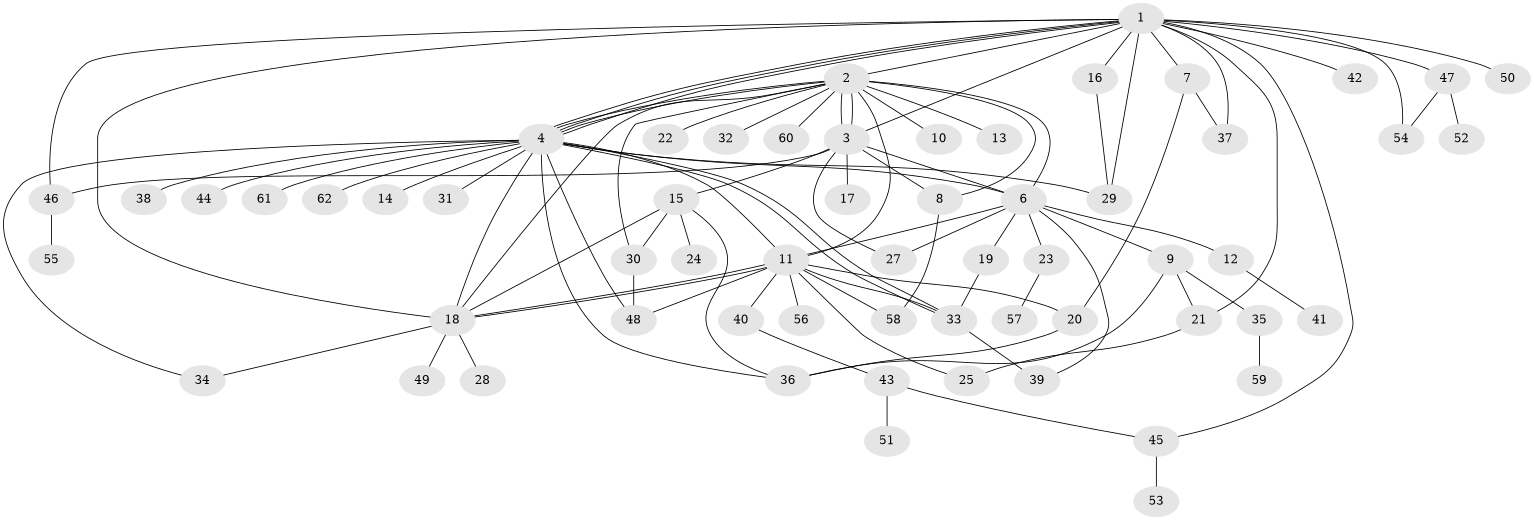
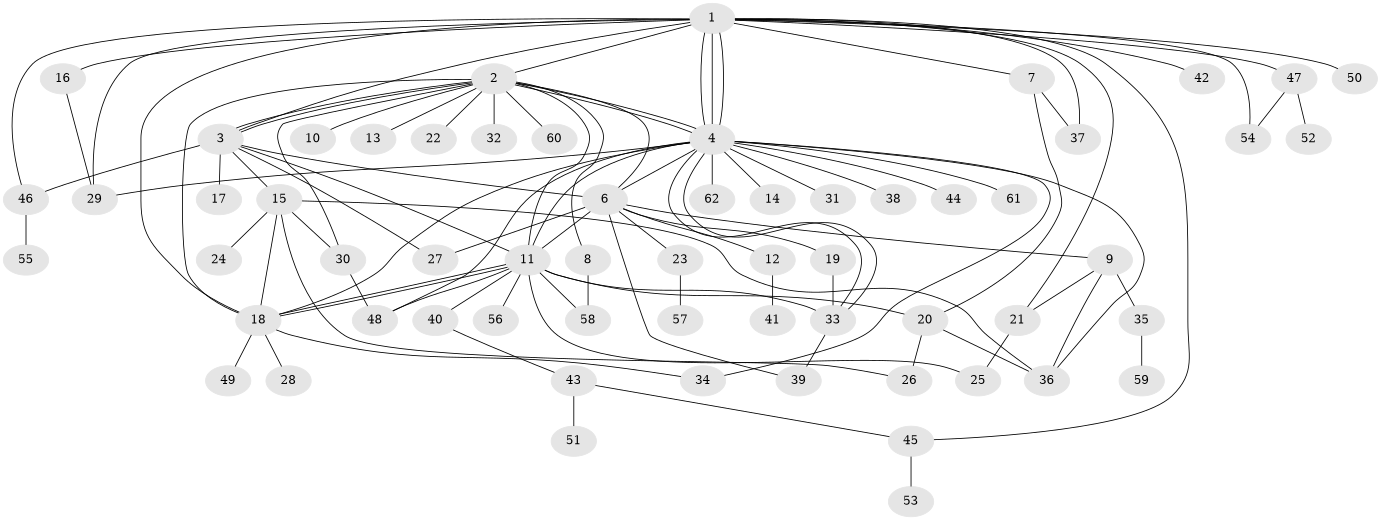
(881, 162) -> (376, 196)
none -> (909, 381)
